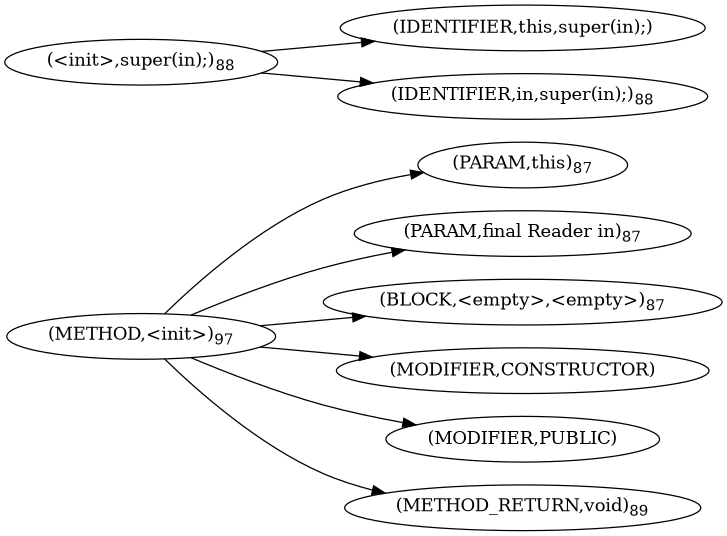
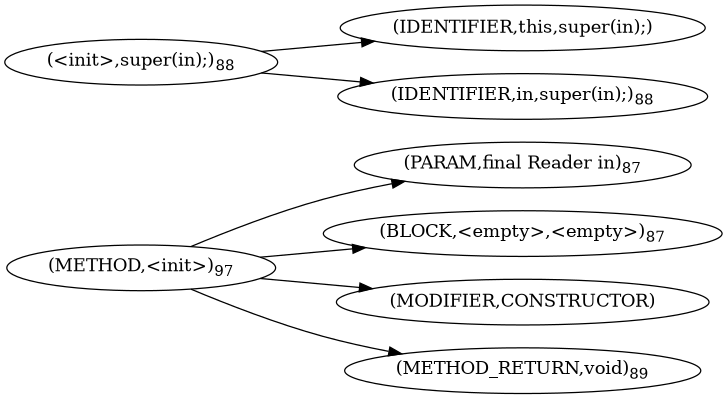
(523, 165) -> none
(523, 439) -> none
